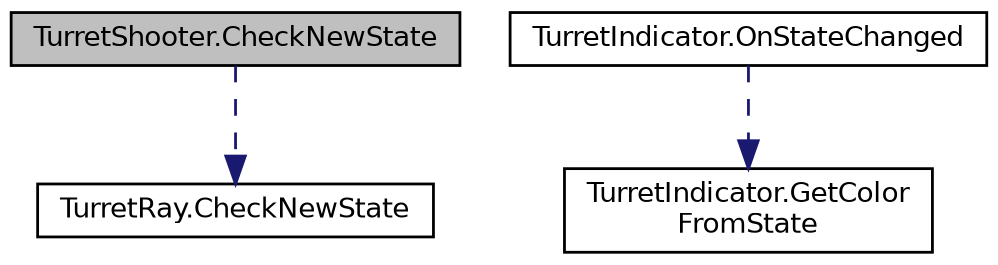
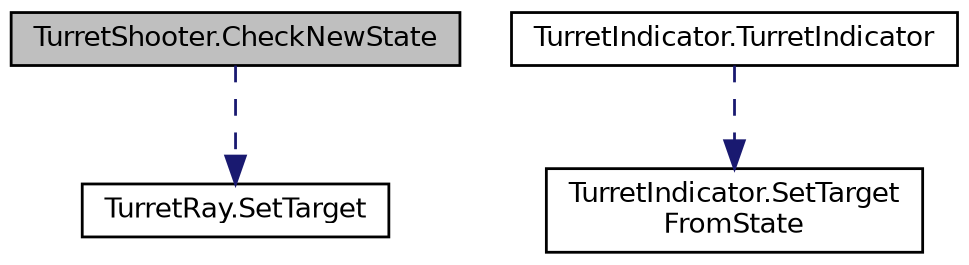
(748, 39) -> (735, 39)
(236, 210) -> (236, 210)
(748, 210) -> (735, 210)
